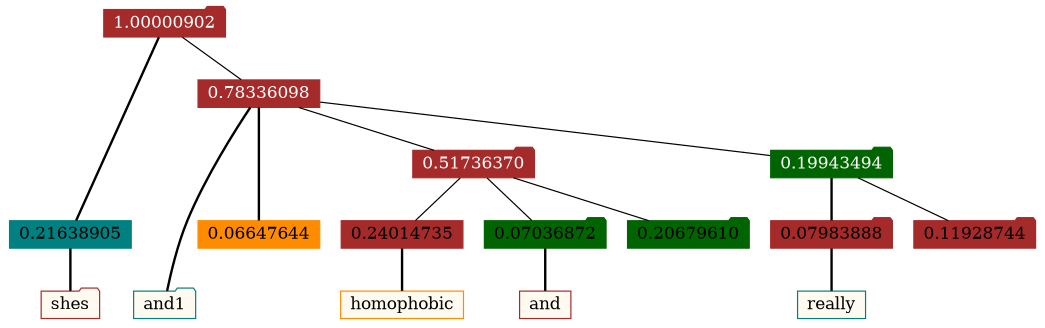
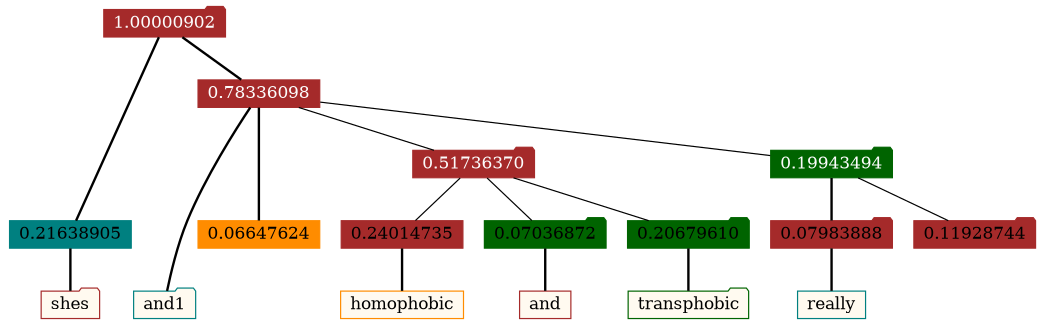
(212, 58) -> (212, 58)
(259, 234) -> (259, 234)
none -> (688, 305)
